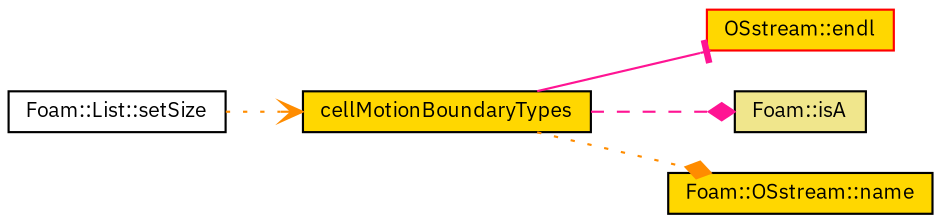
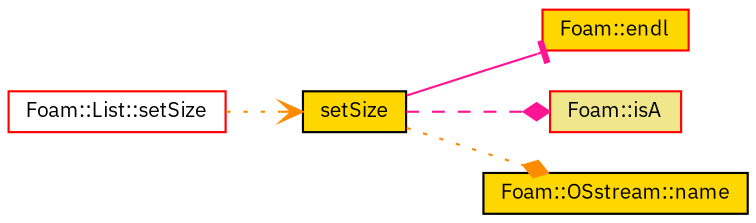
(800, 30) -> (616, 30)
(117, 112) -> (117, 112)
(447, 112) -> (355, 112)
(800, 112) -> (616, 112)
